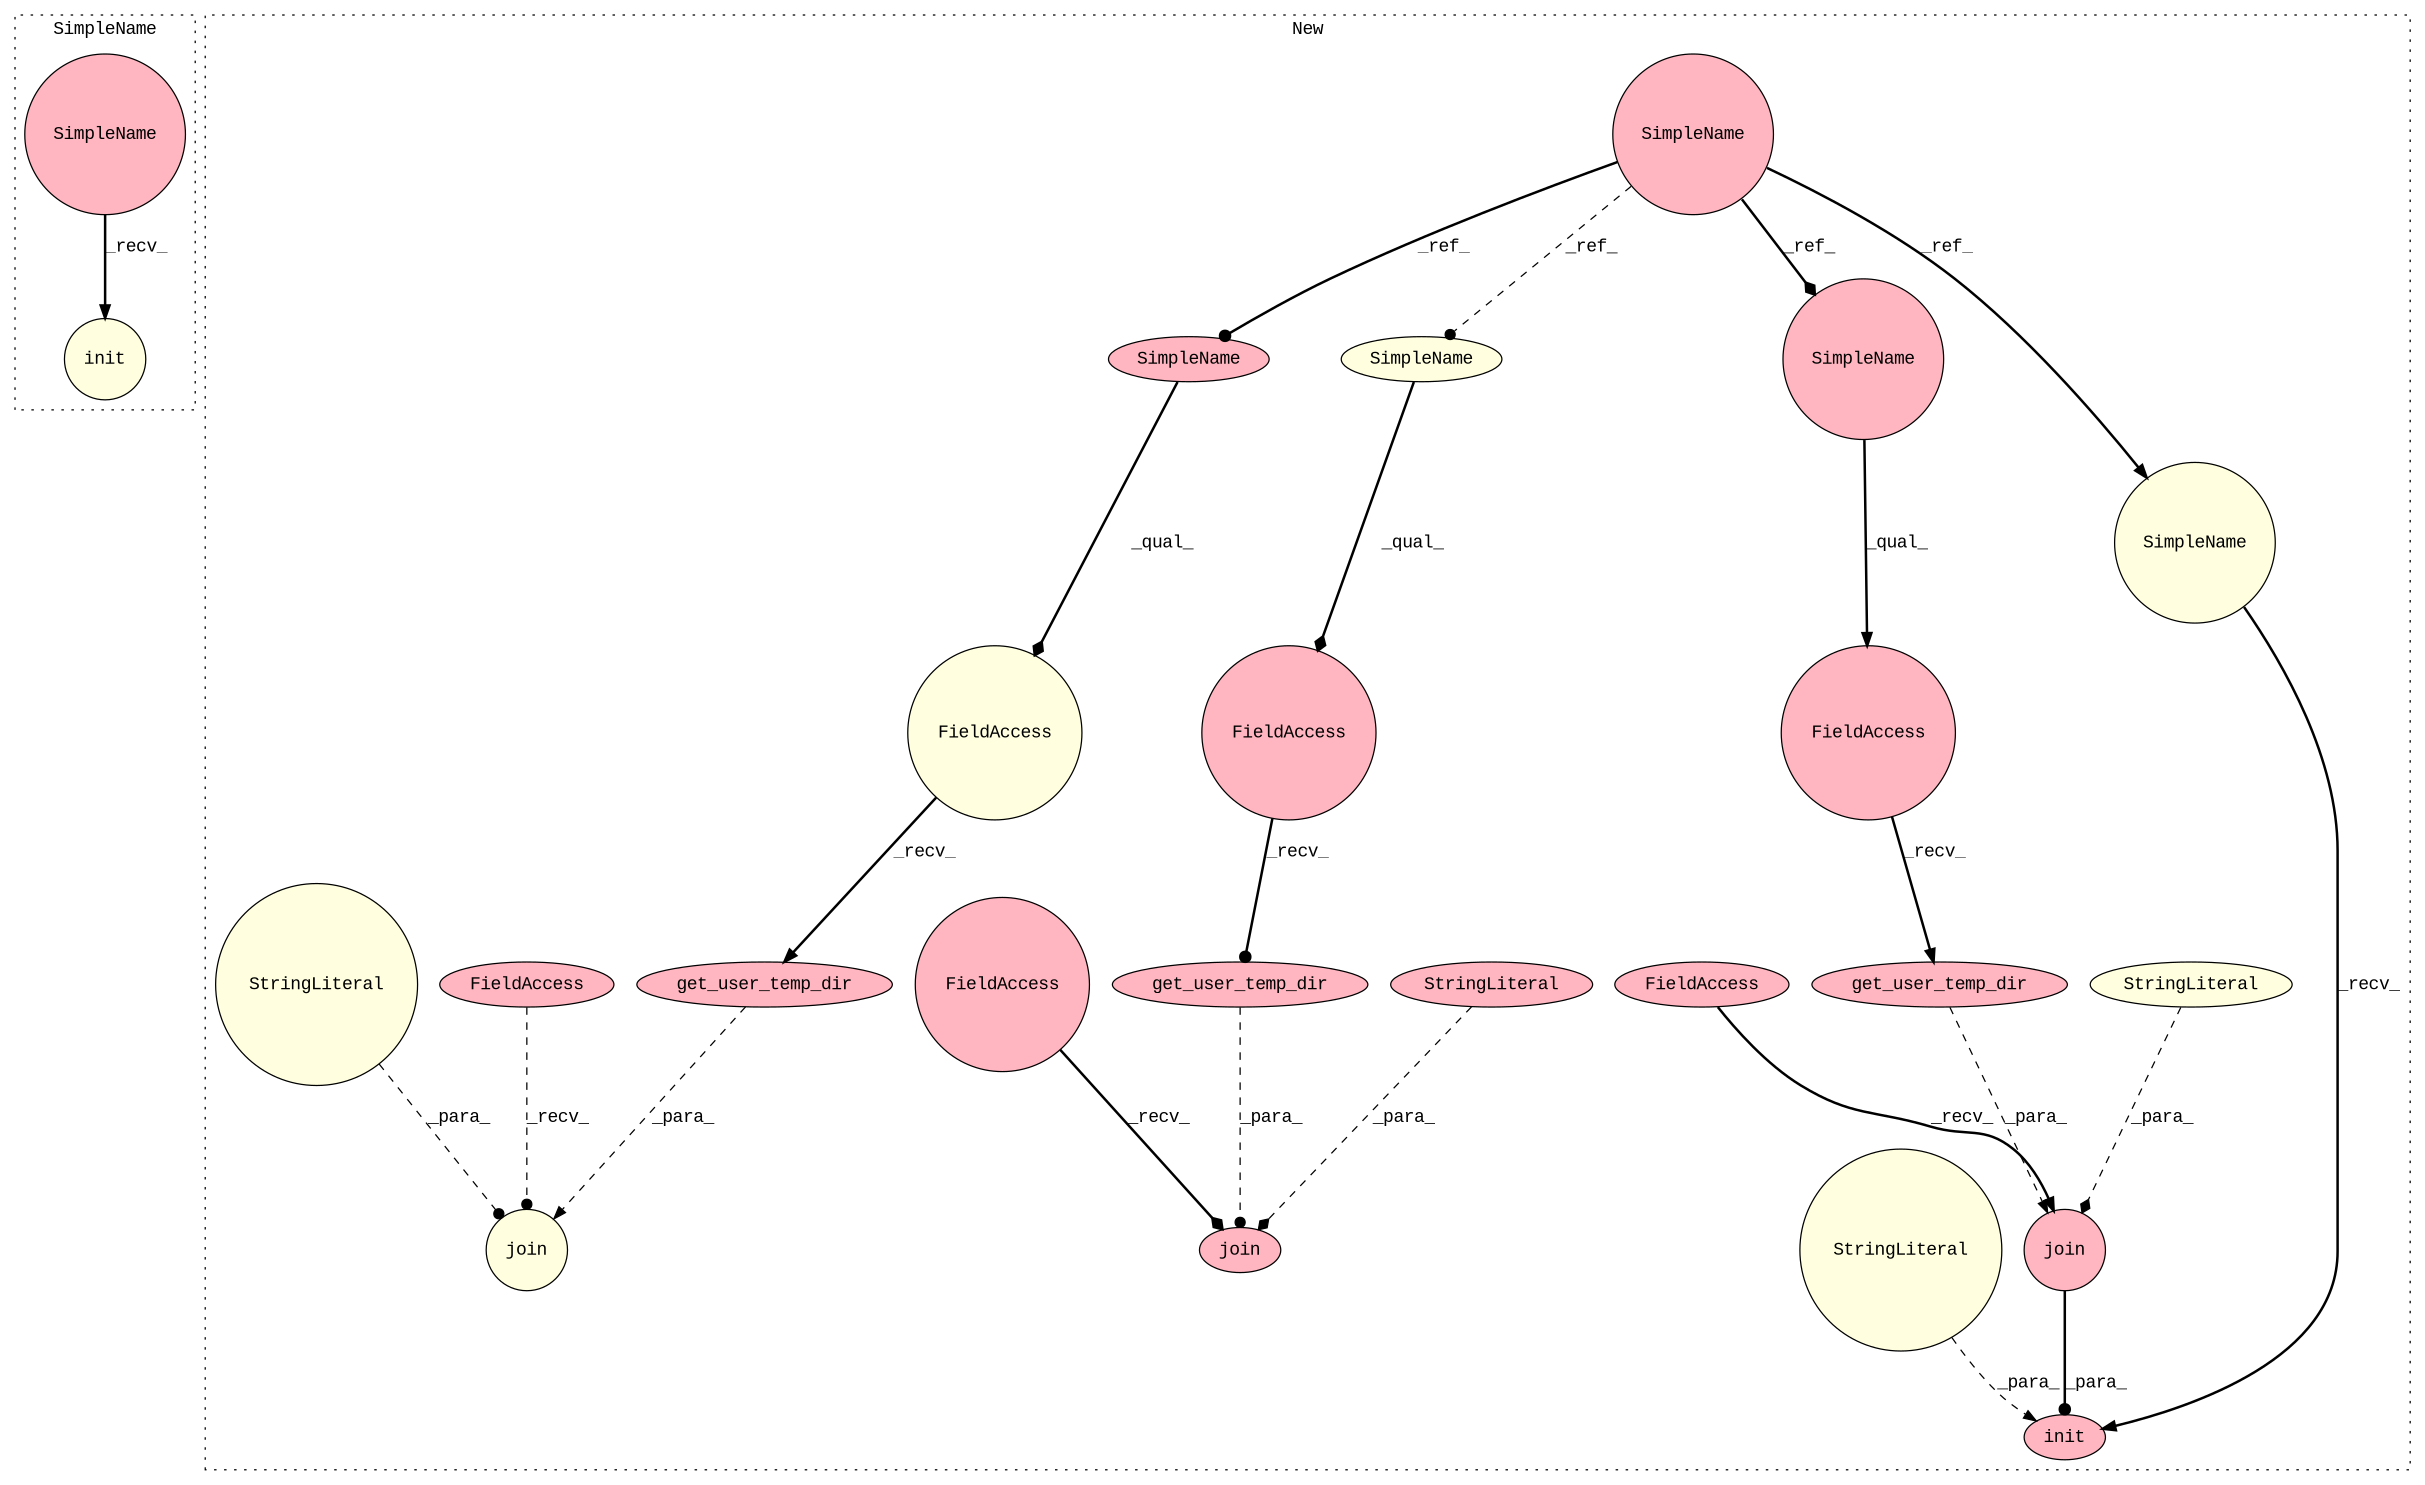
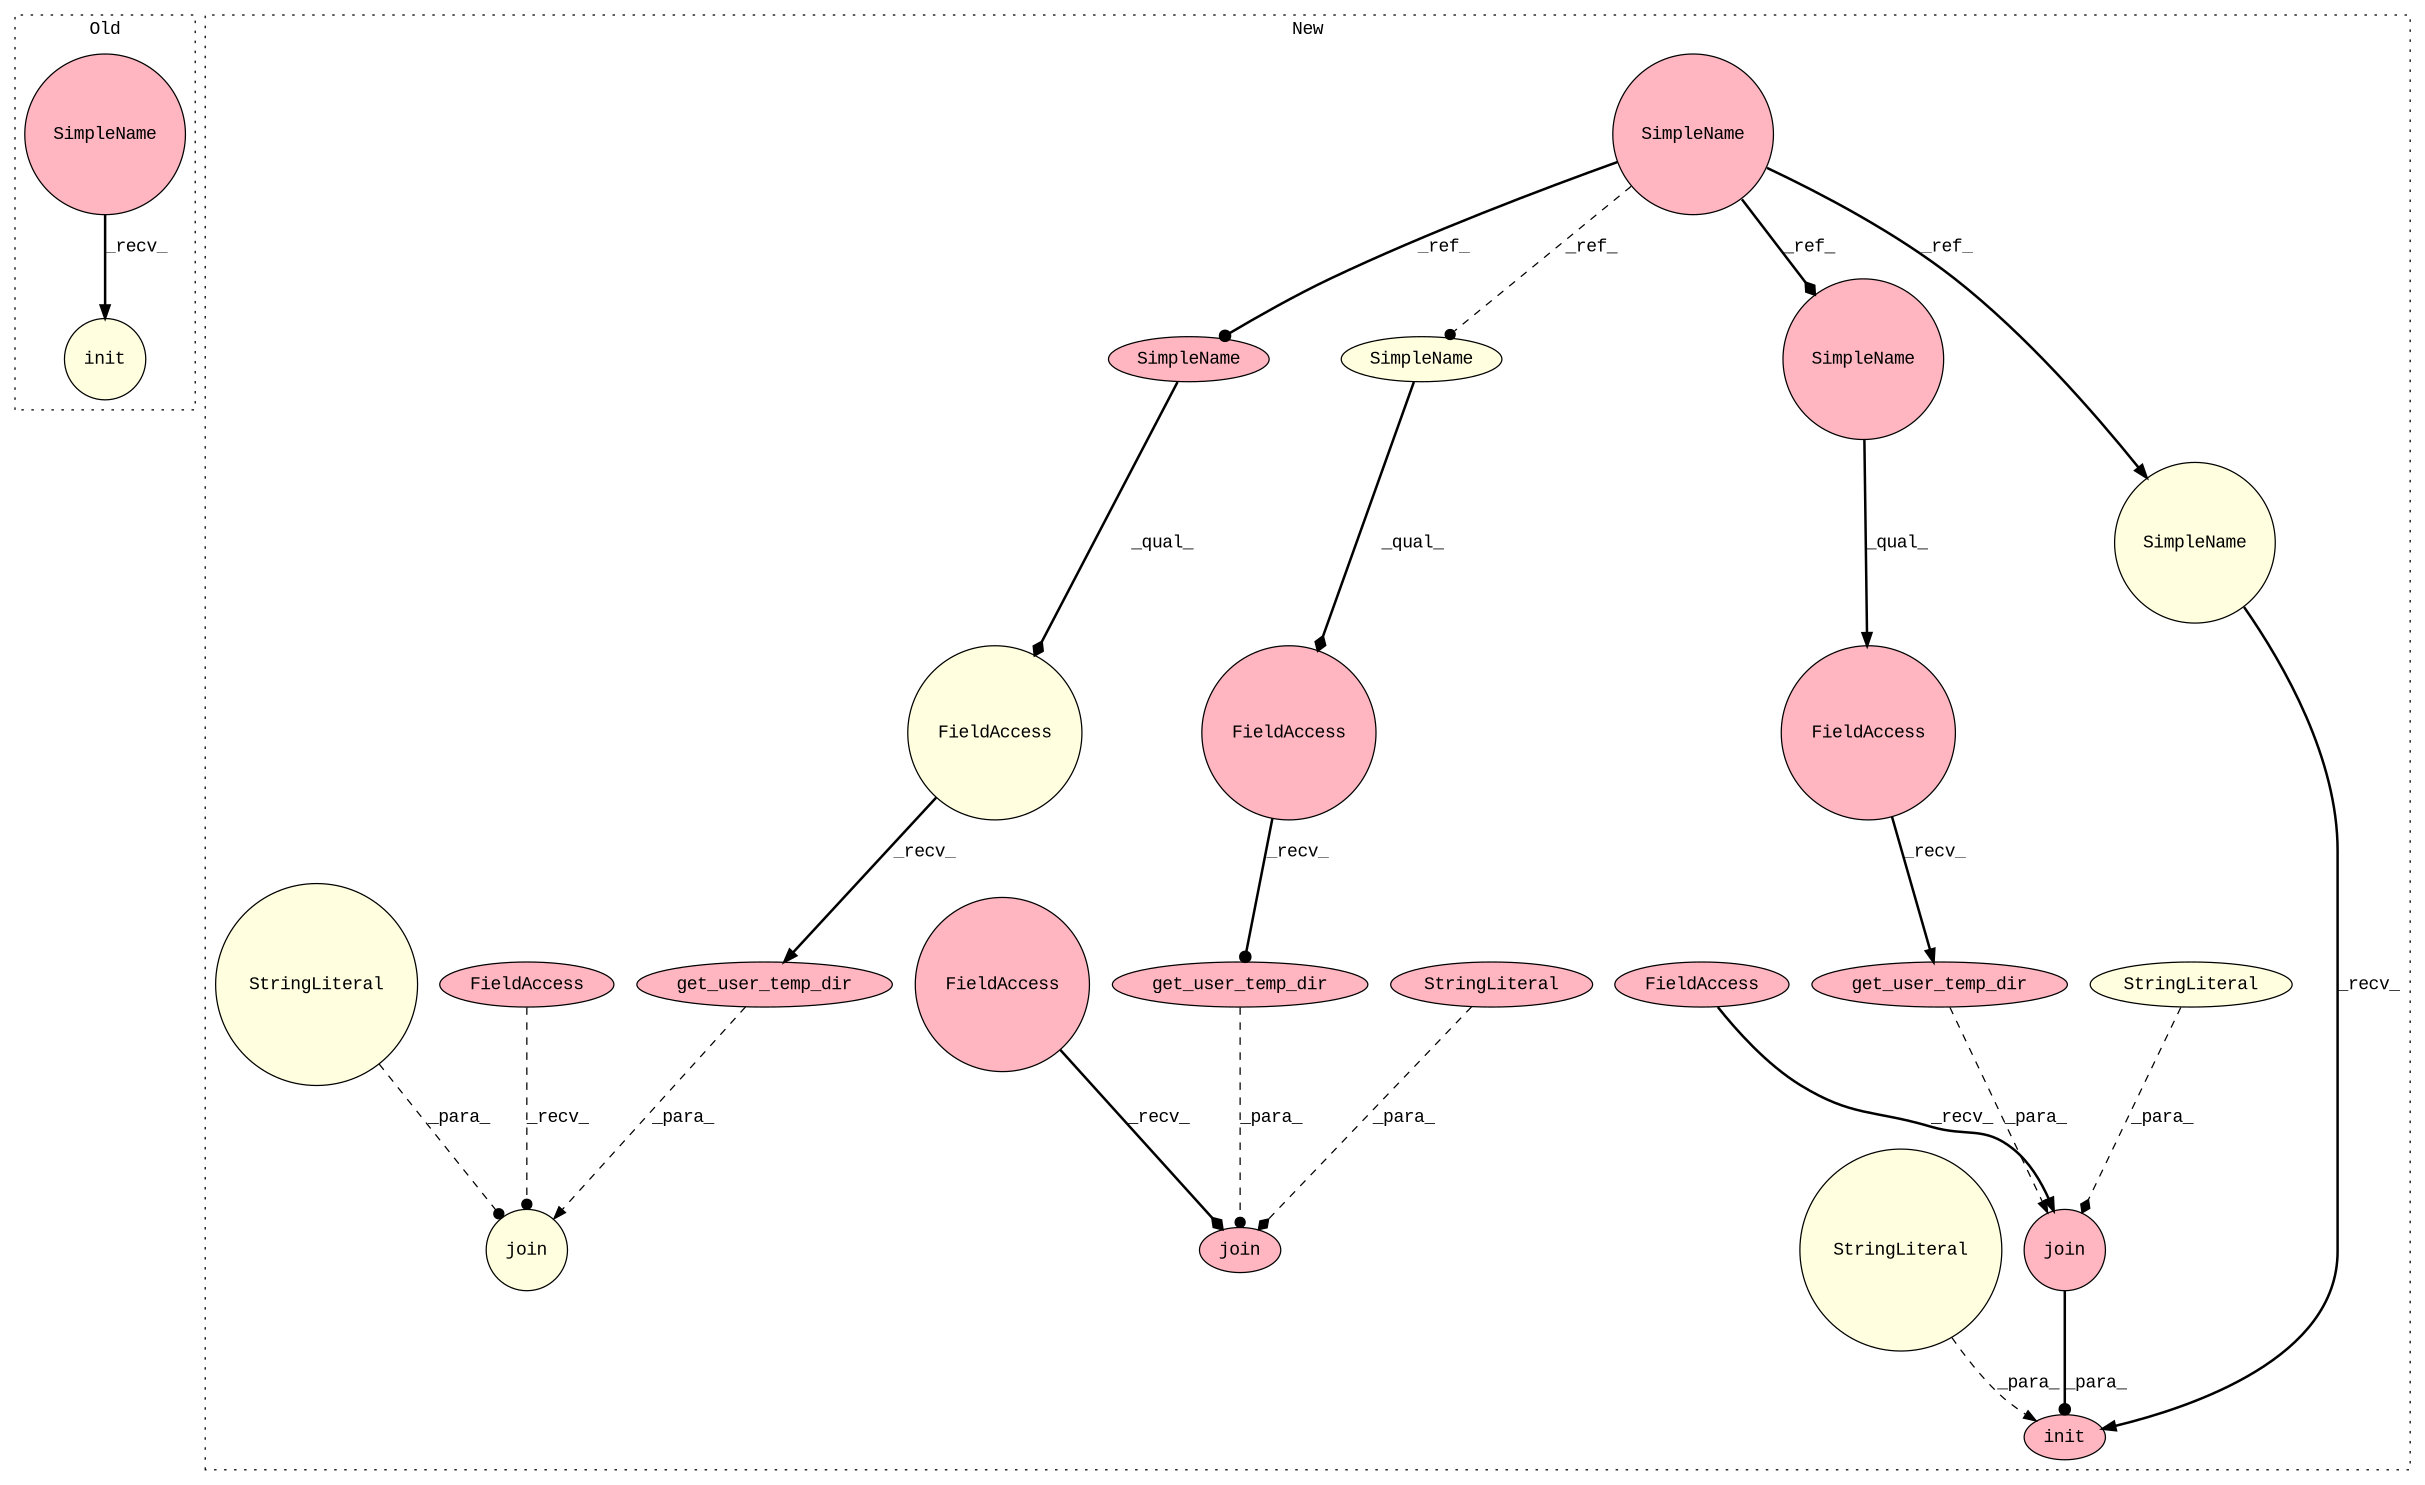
(105, 29) -> (105, 29)
